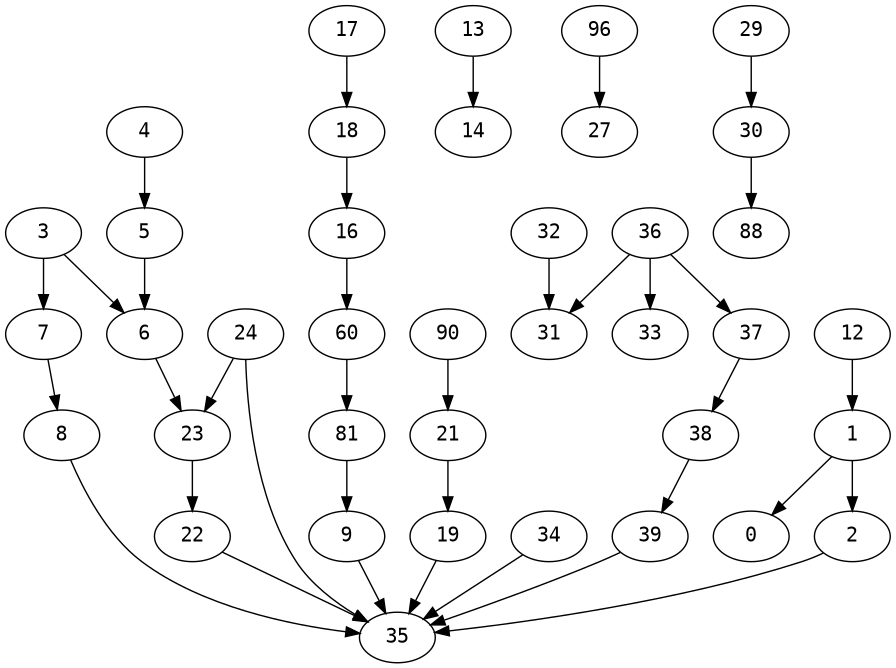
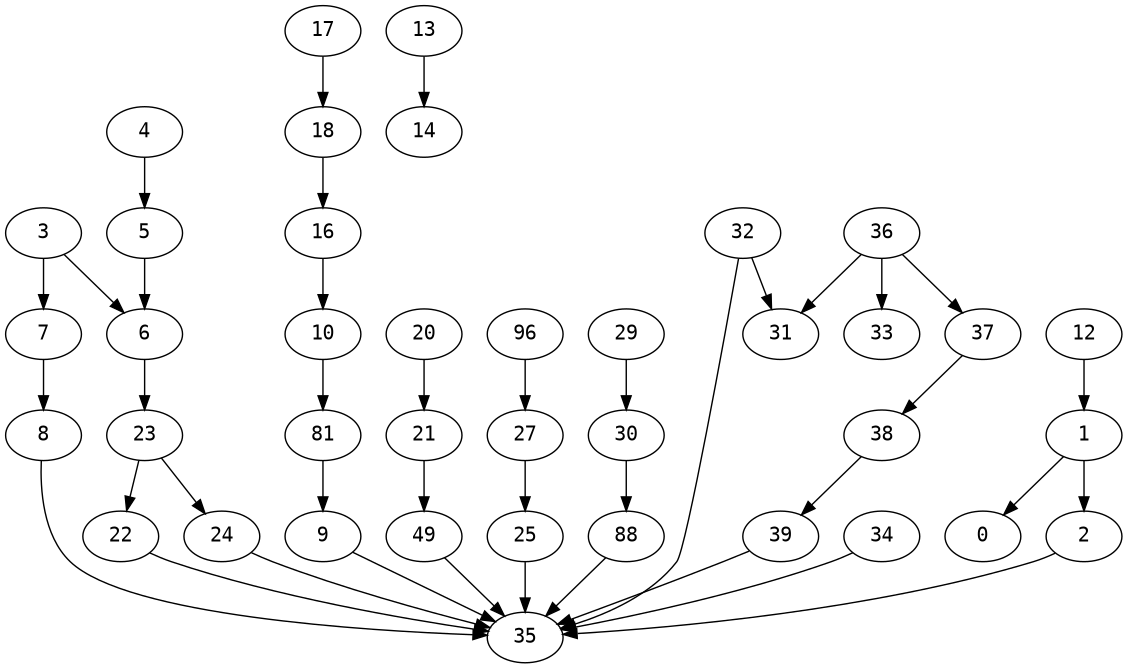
(347, 334) -> (323, 334)
(448, 334) -> (424, 334)
(222, 378) -> (179, 480)
none -> (699, 470)
(448, 536) -> (424, 536)
none -> (525, 536)
none -> (581, 582)
